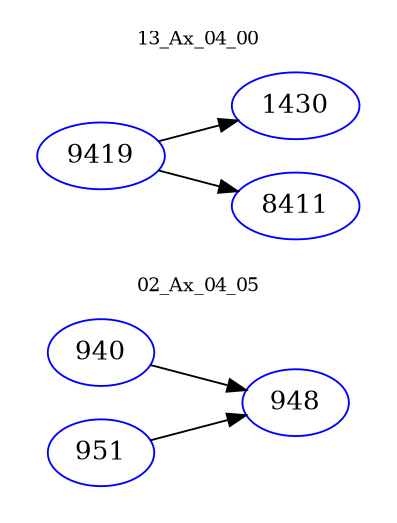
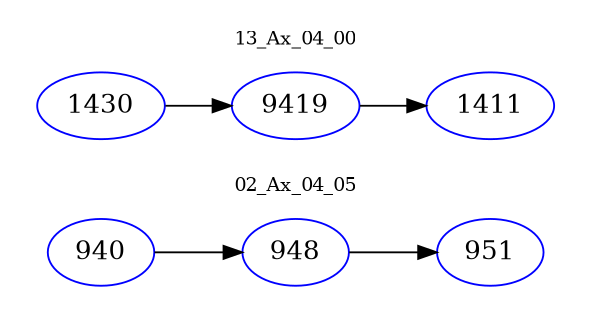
(189, 133) -> (189, 106)
(296, 206) -> (490, 106)
(189, 430) -> (384, 252)
